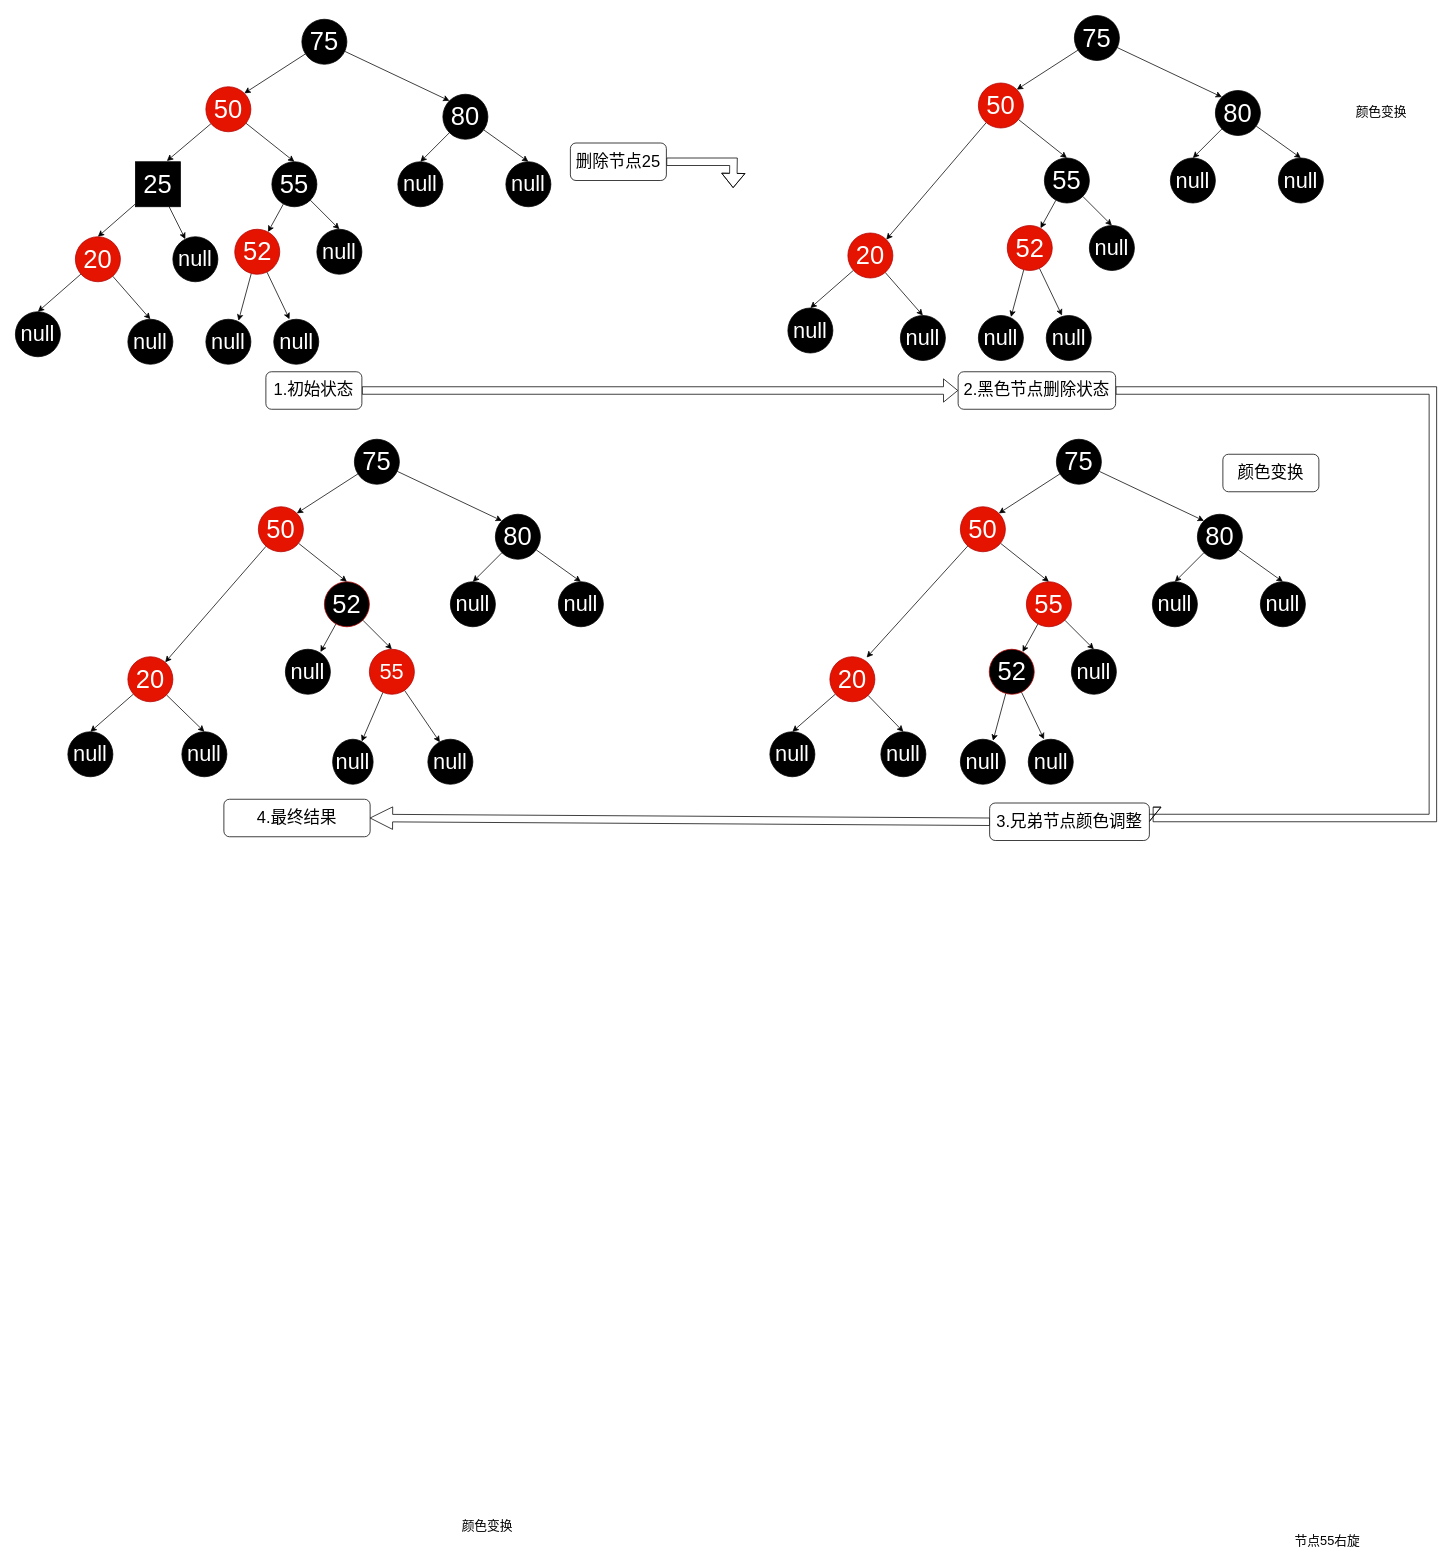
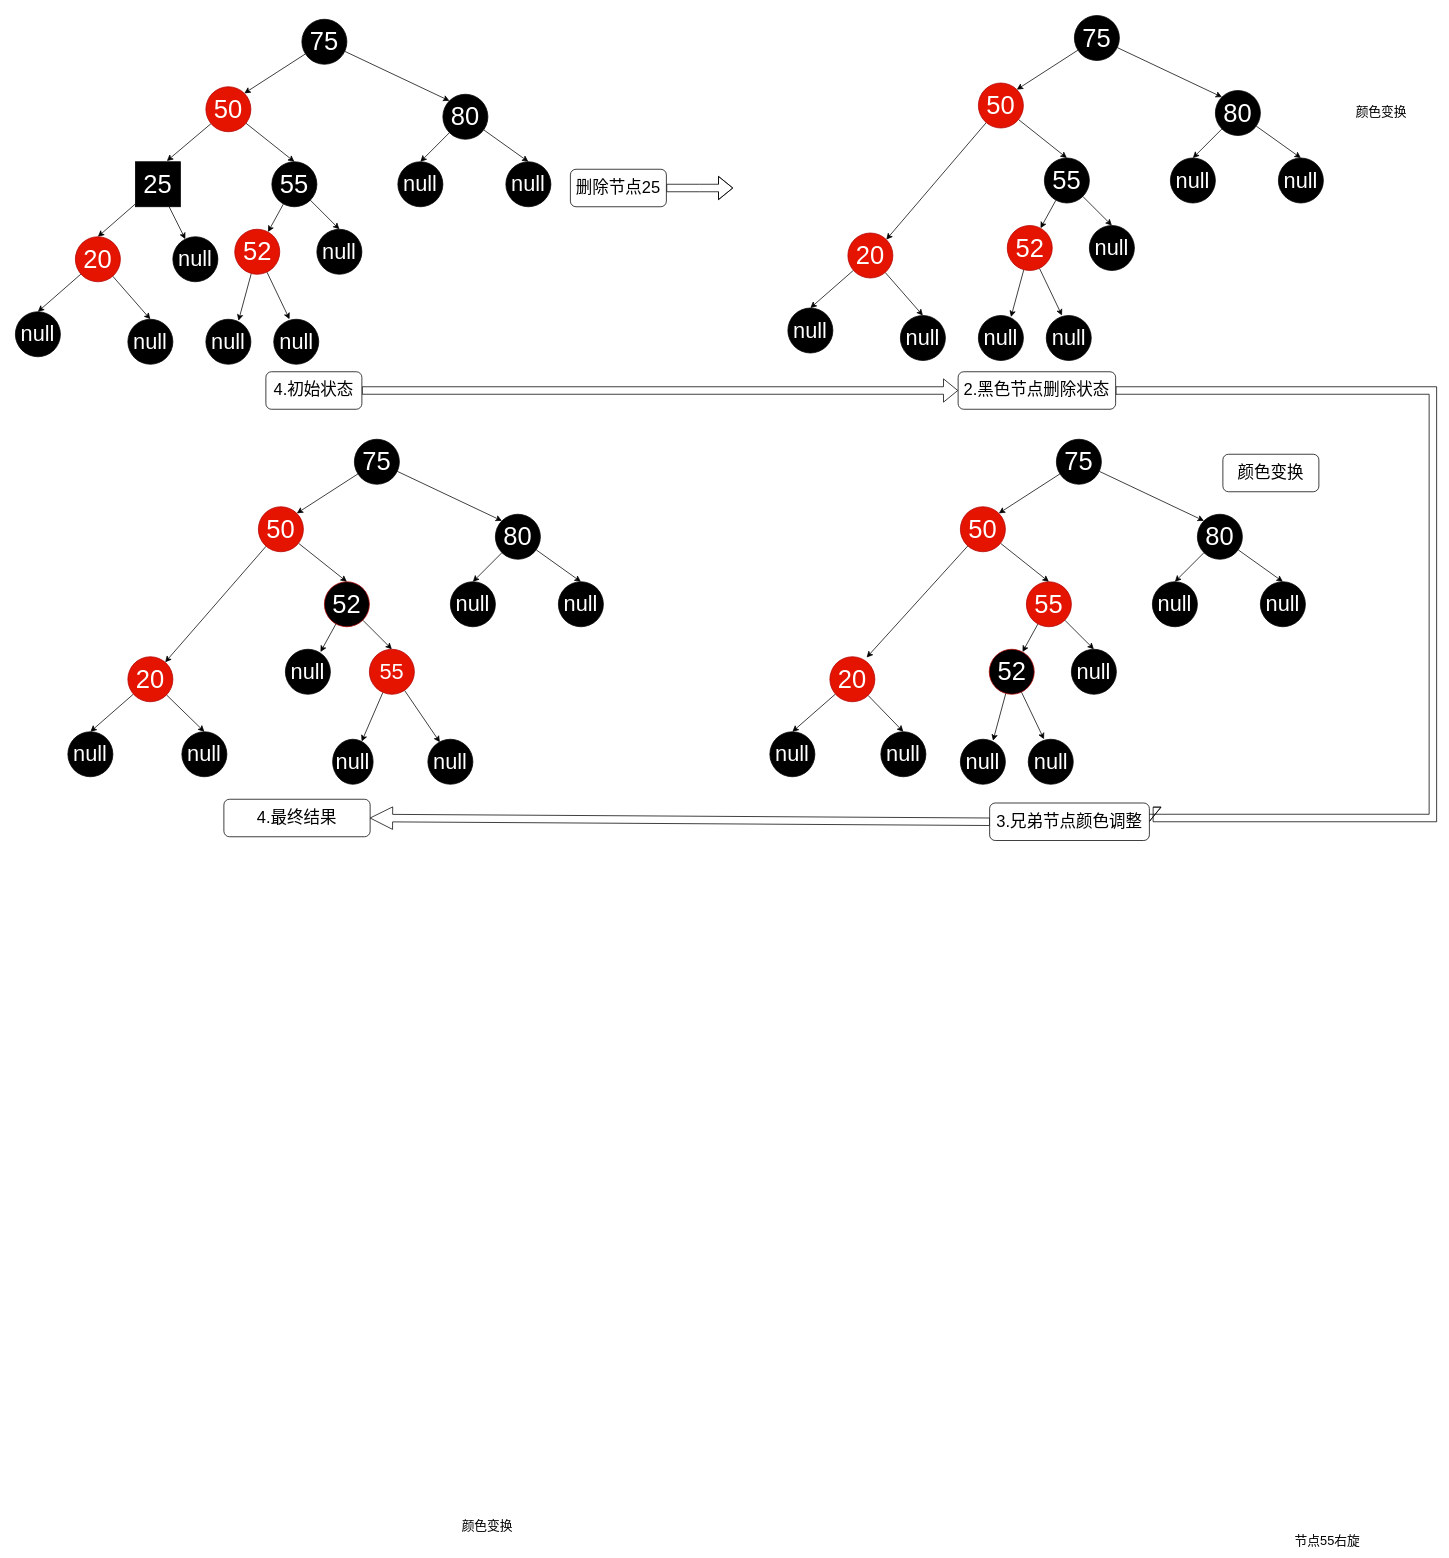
(618, 162) -> (618, 188)
(314, 390) -> (314, 390)
